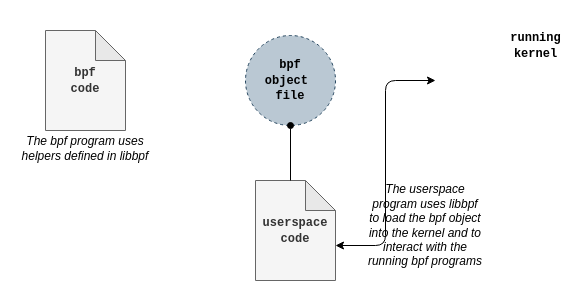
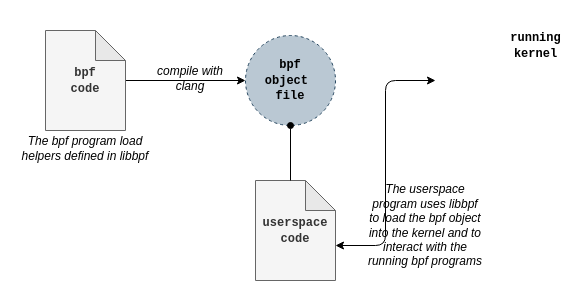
none -> (191, 79)
none -> (182, 81)
(86, 149) -> (86, 149)
